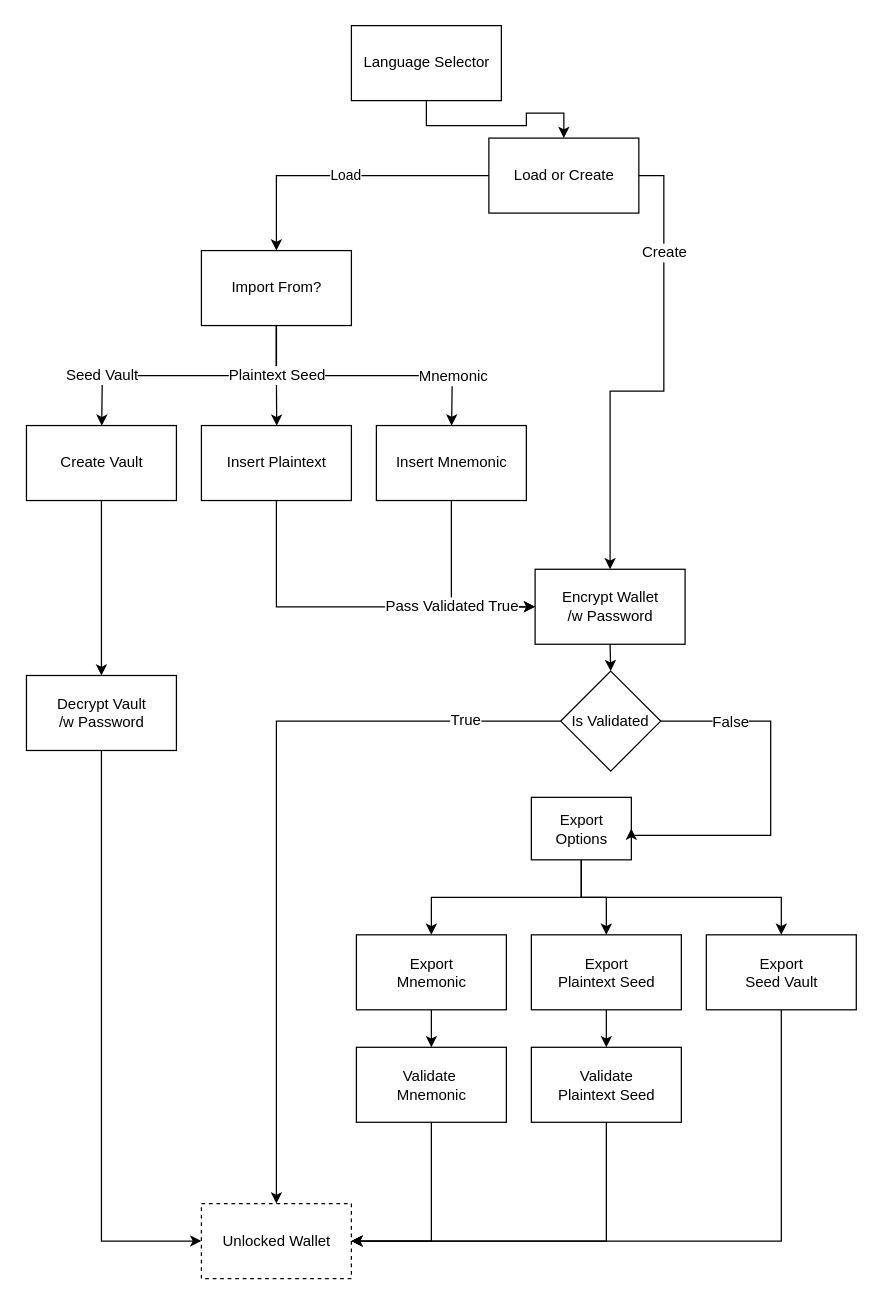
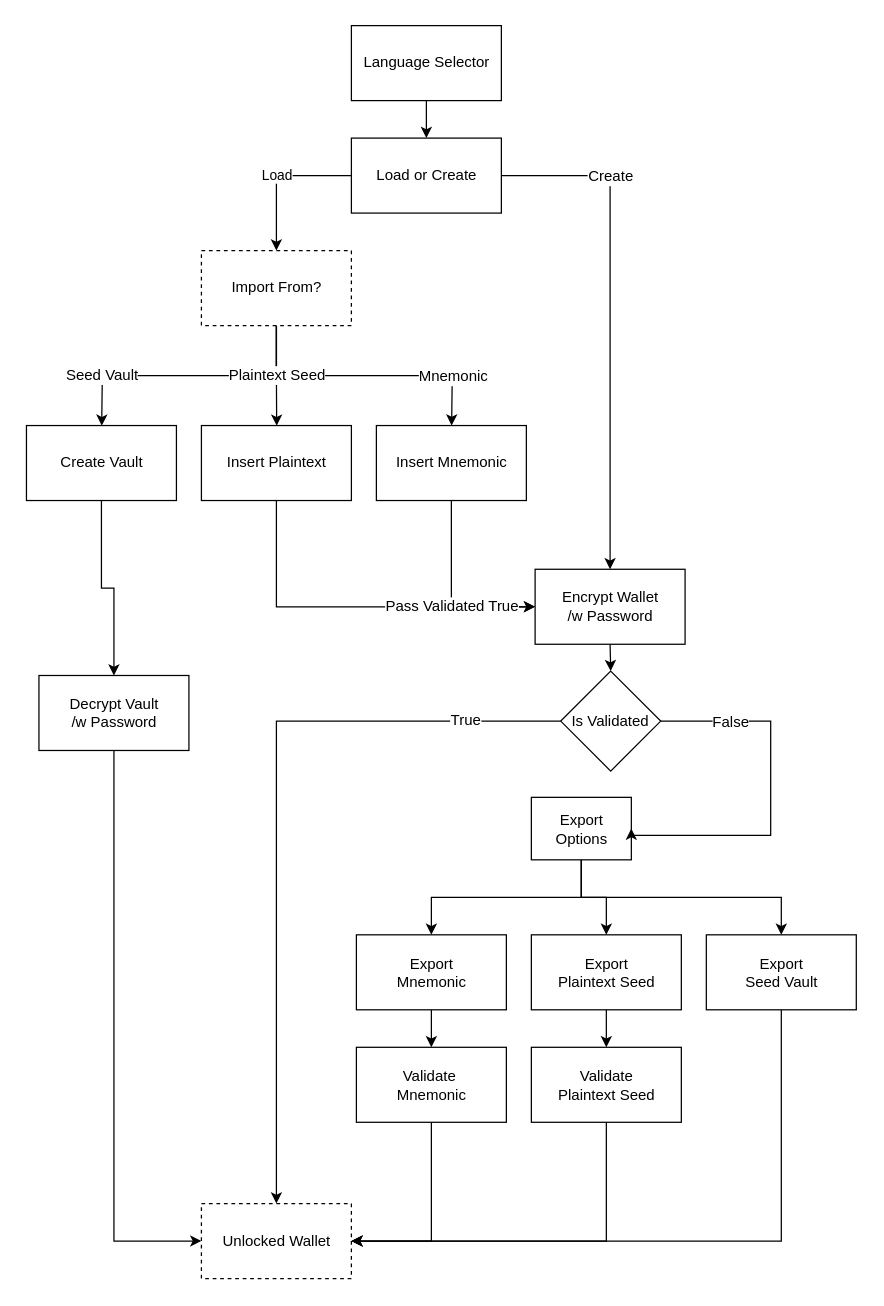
(564, 176) -> (426, 176)
(276, 288) -> (276, 288)
(101, 713) -> (114, 713)
